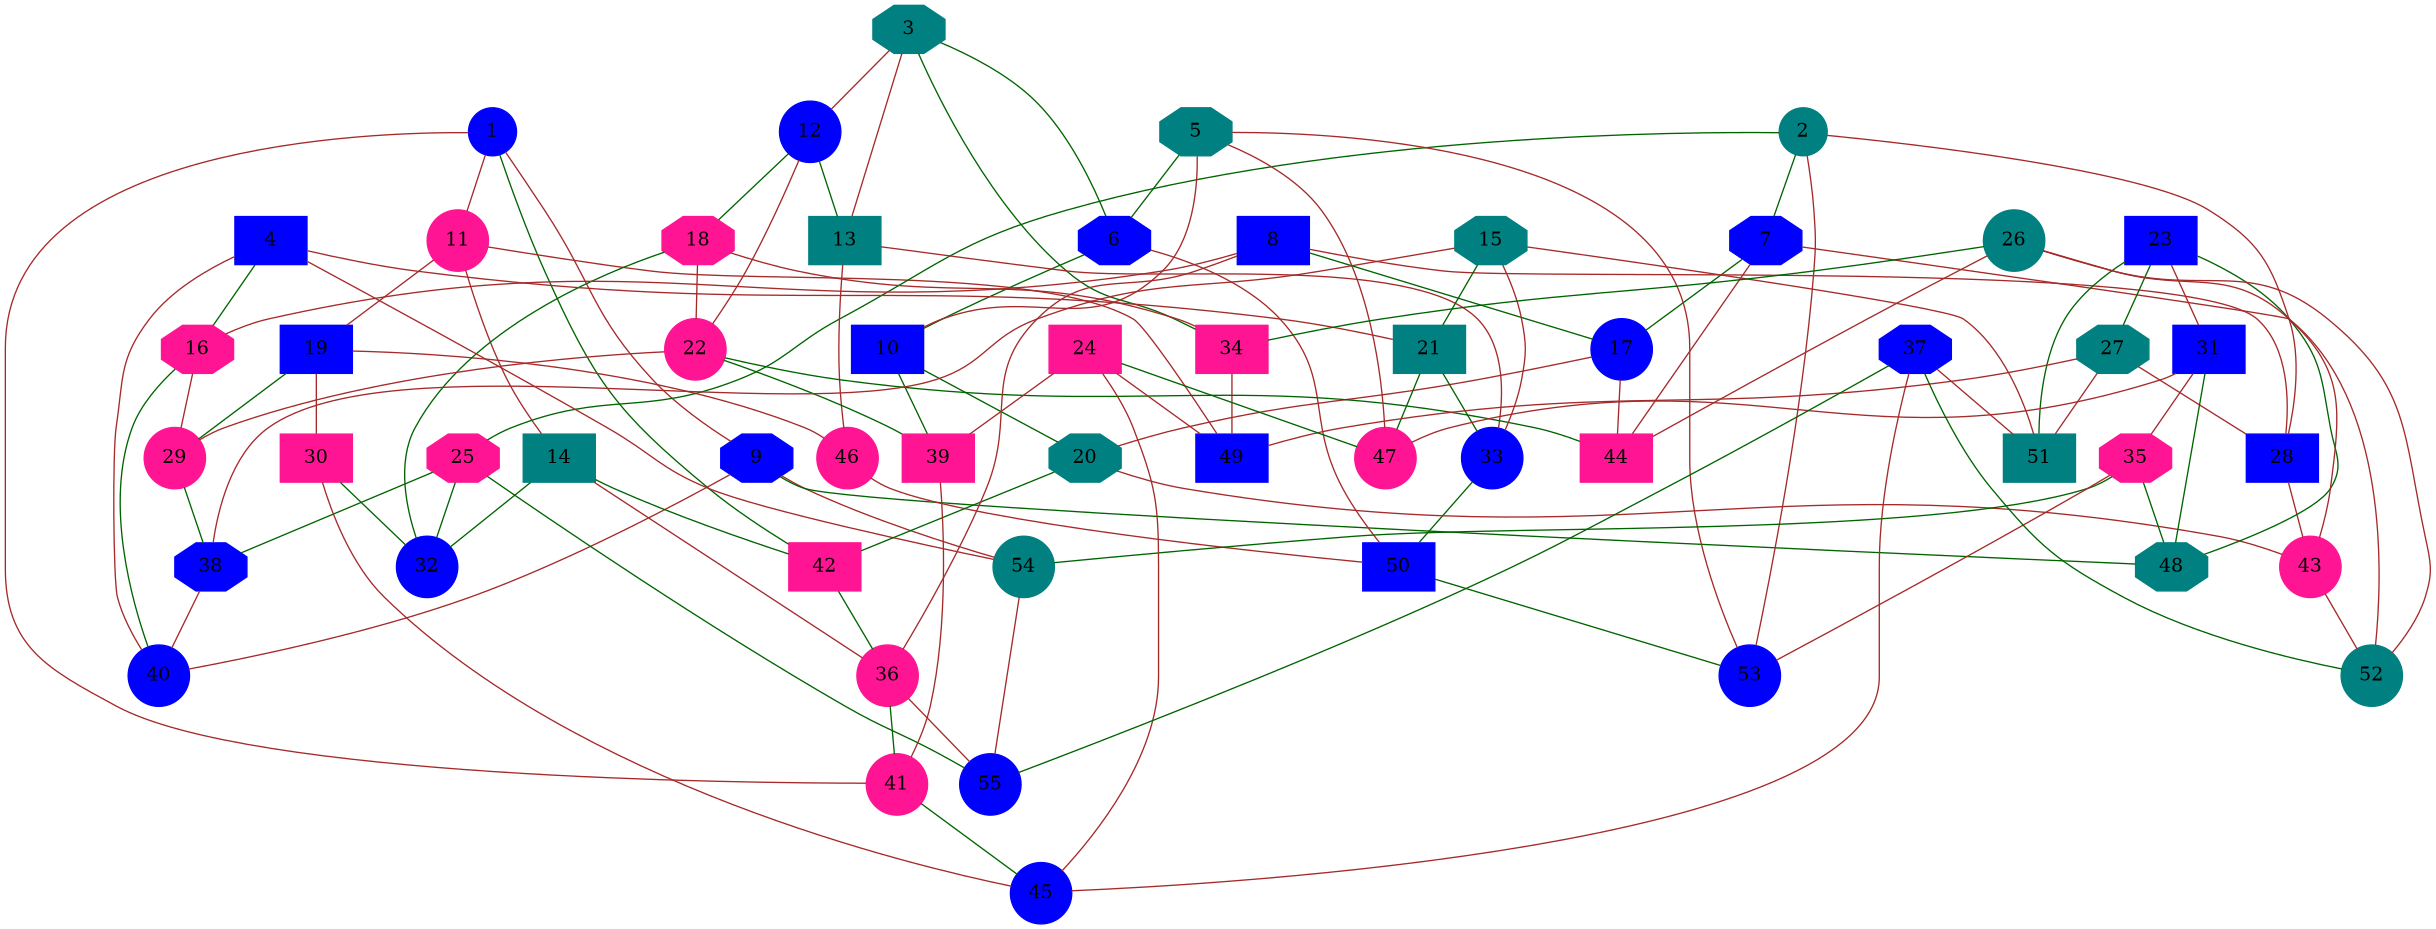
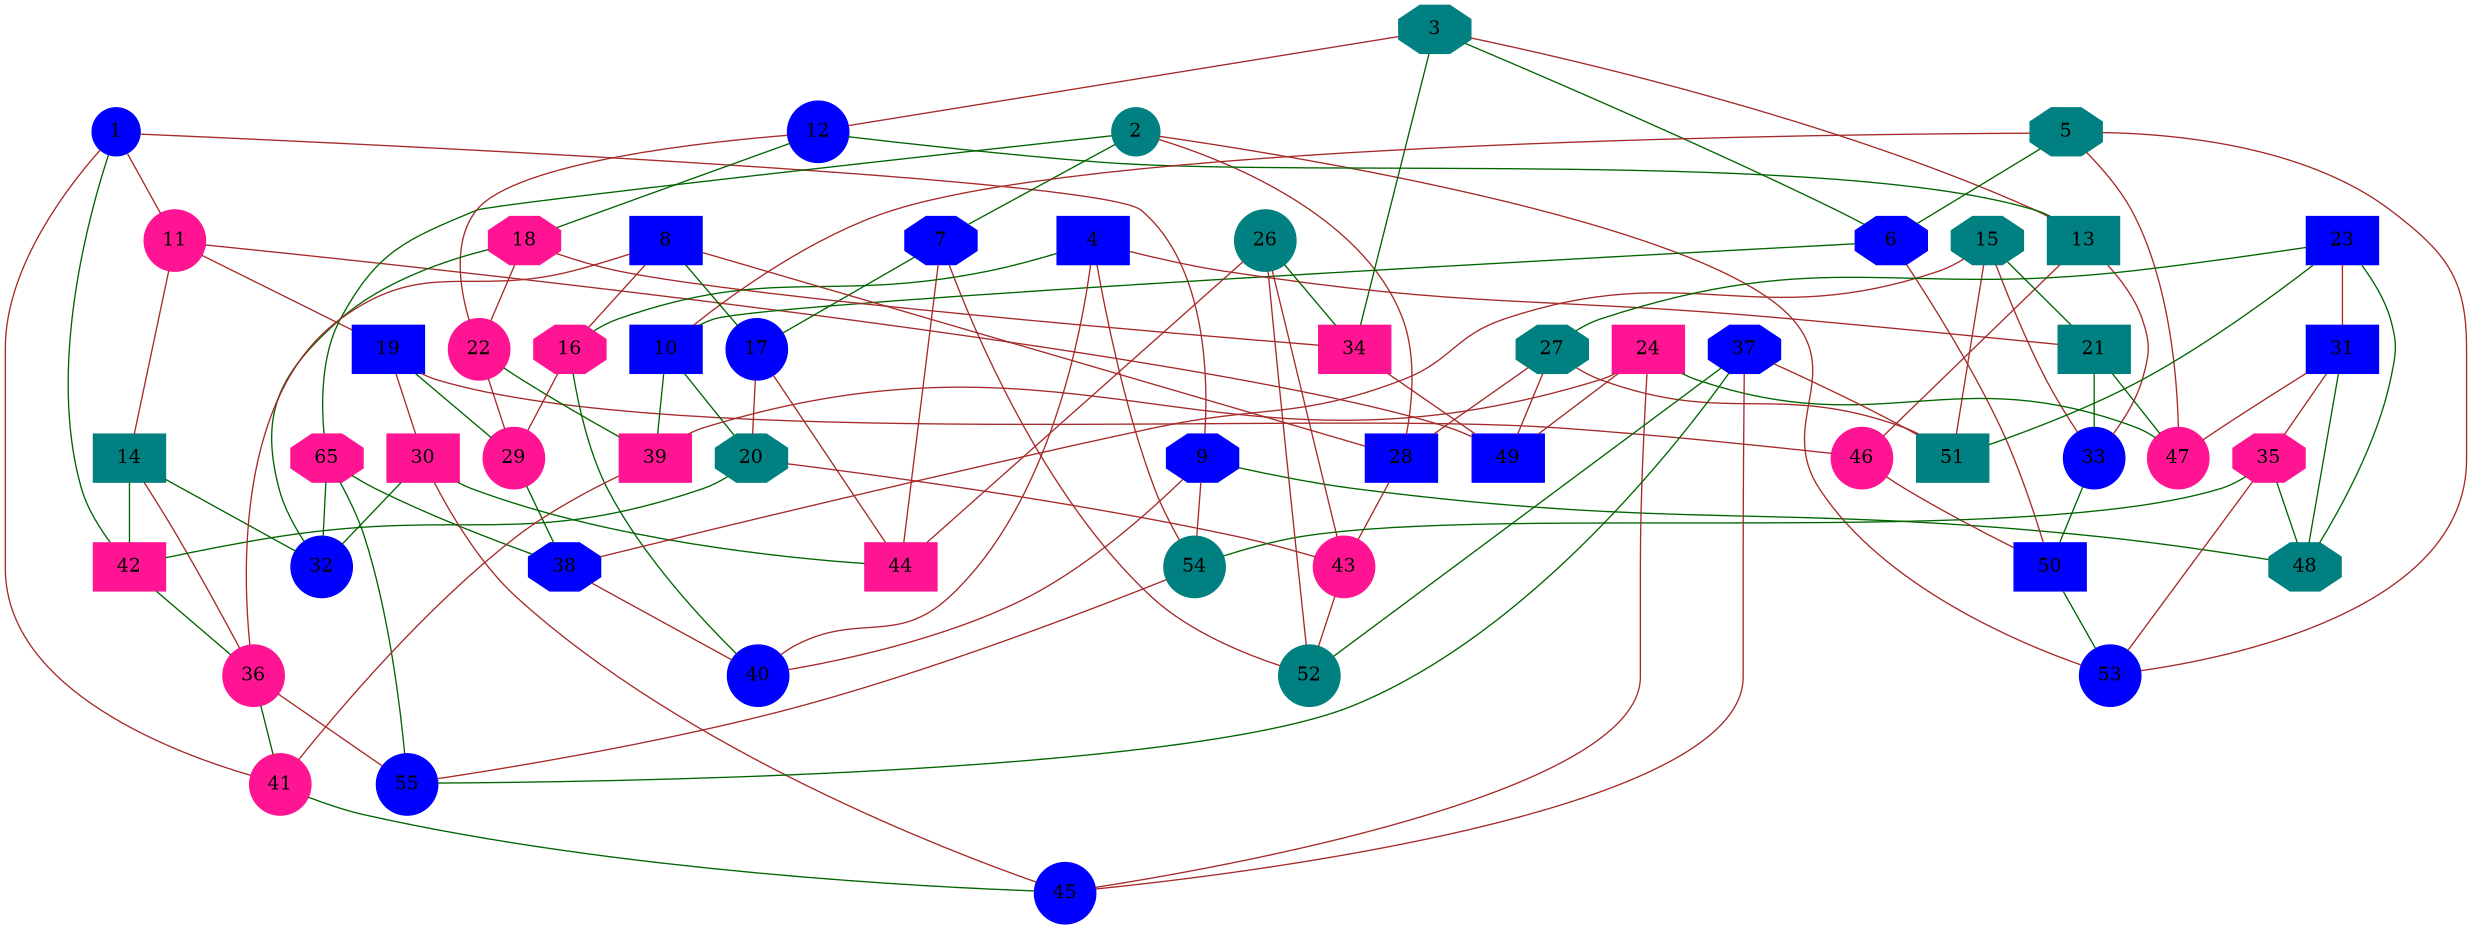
(1132, 396) -> (648, 536)
(463, 458) -> (327, 458)
